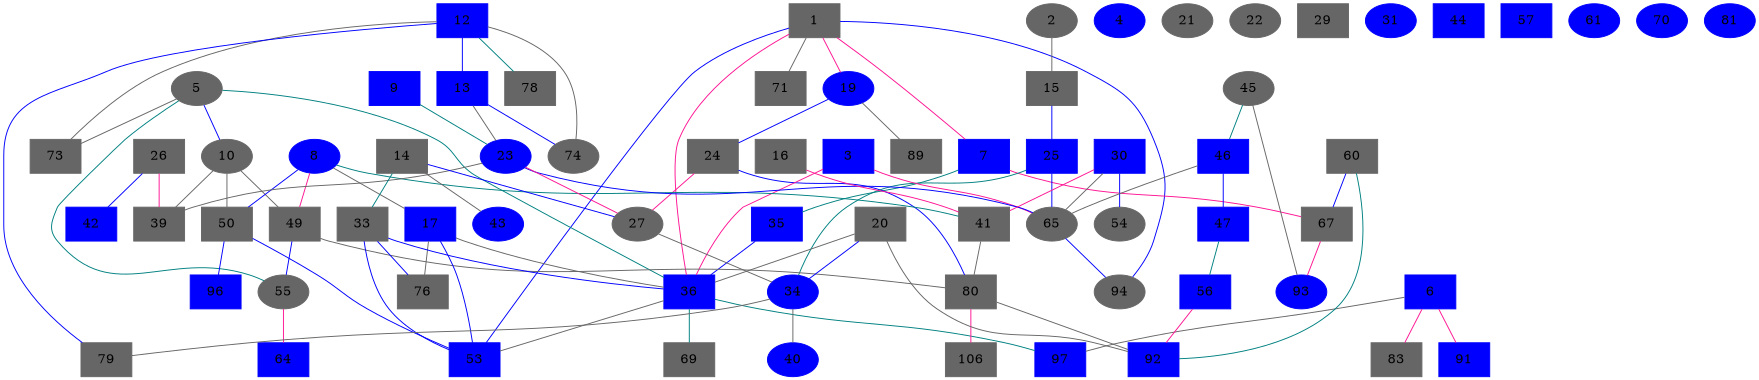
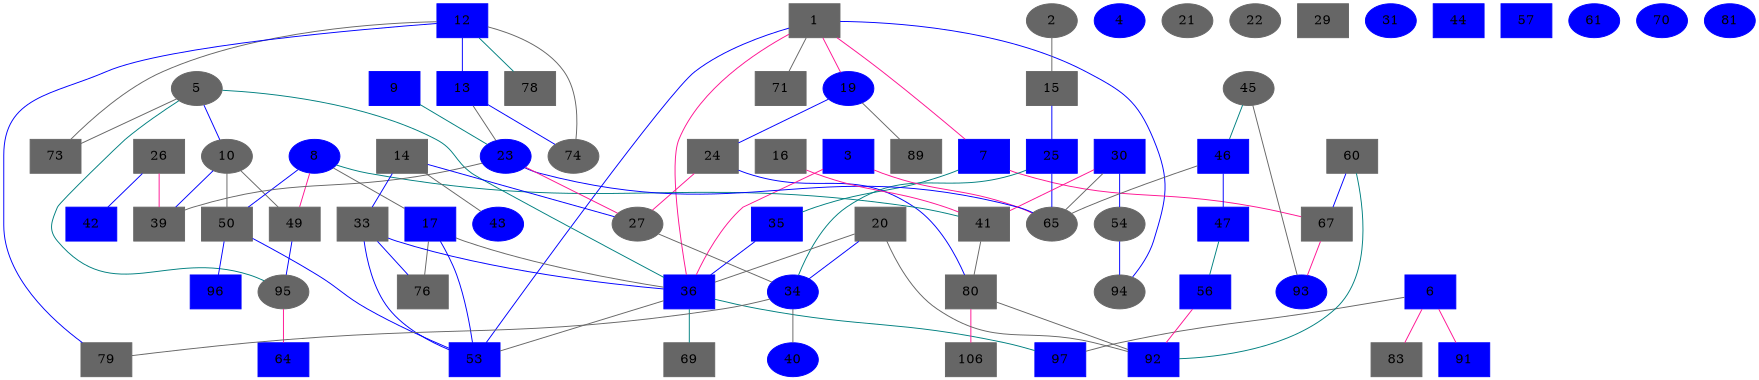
(194, 189) -> (194, 189)
(383, 189) -> (383, 189)
(1086, 258) -> (1120, 258)
(632, 270) -> none
(283, 292) -> (283, 292)
